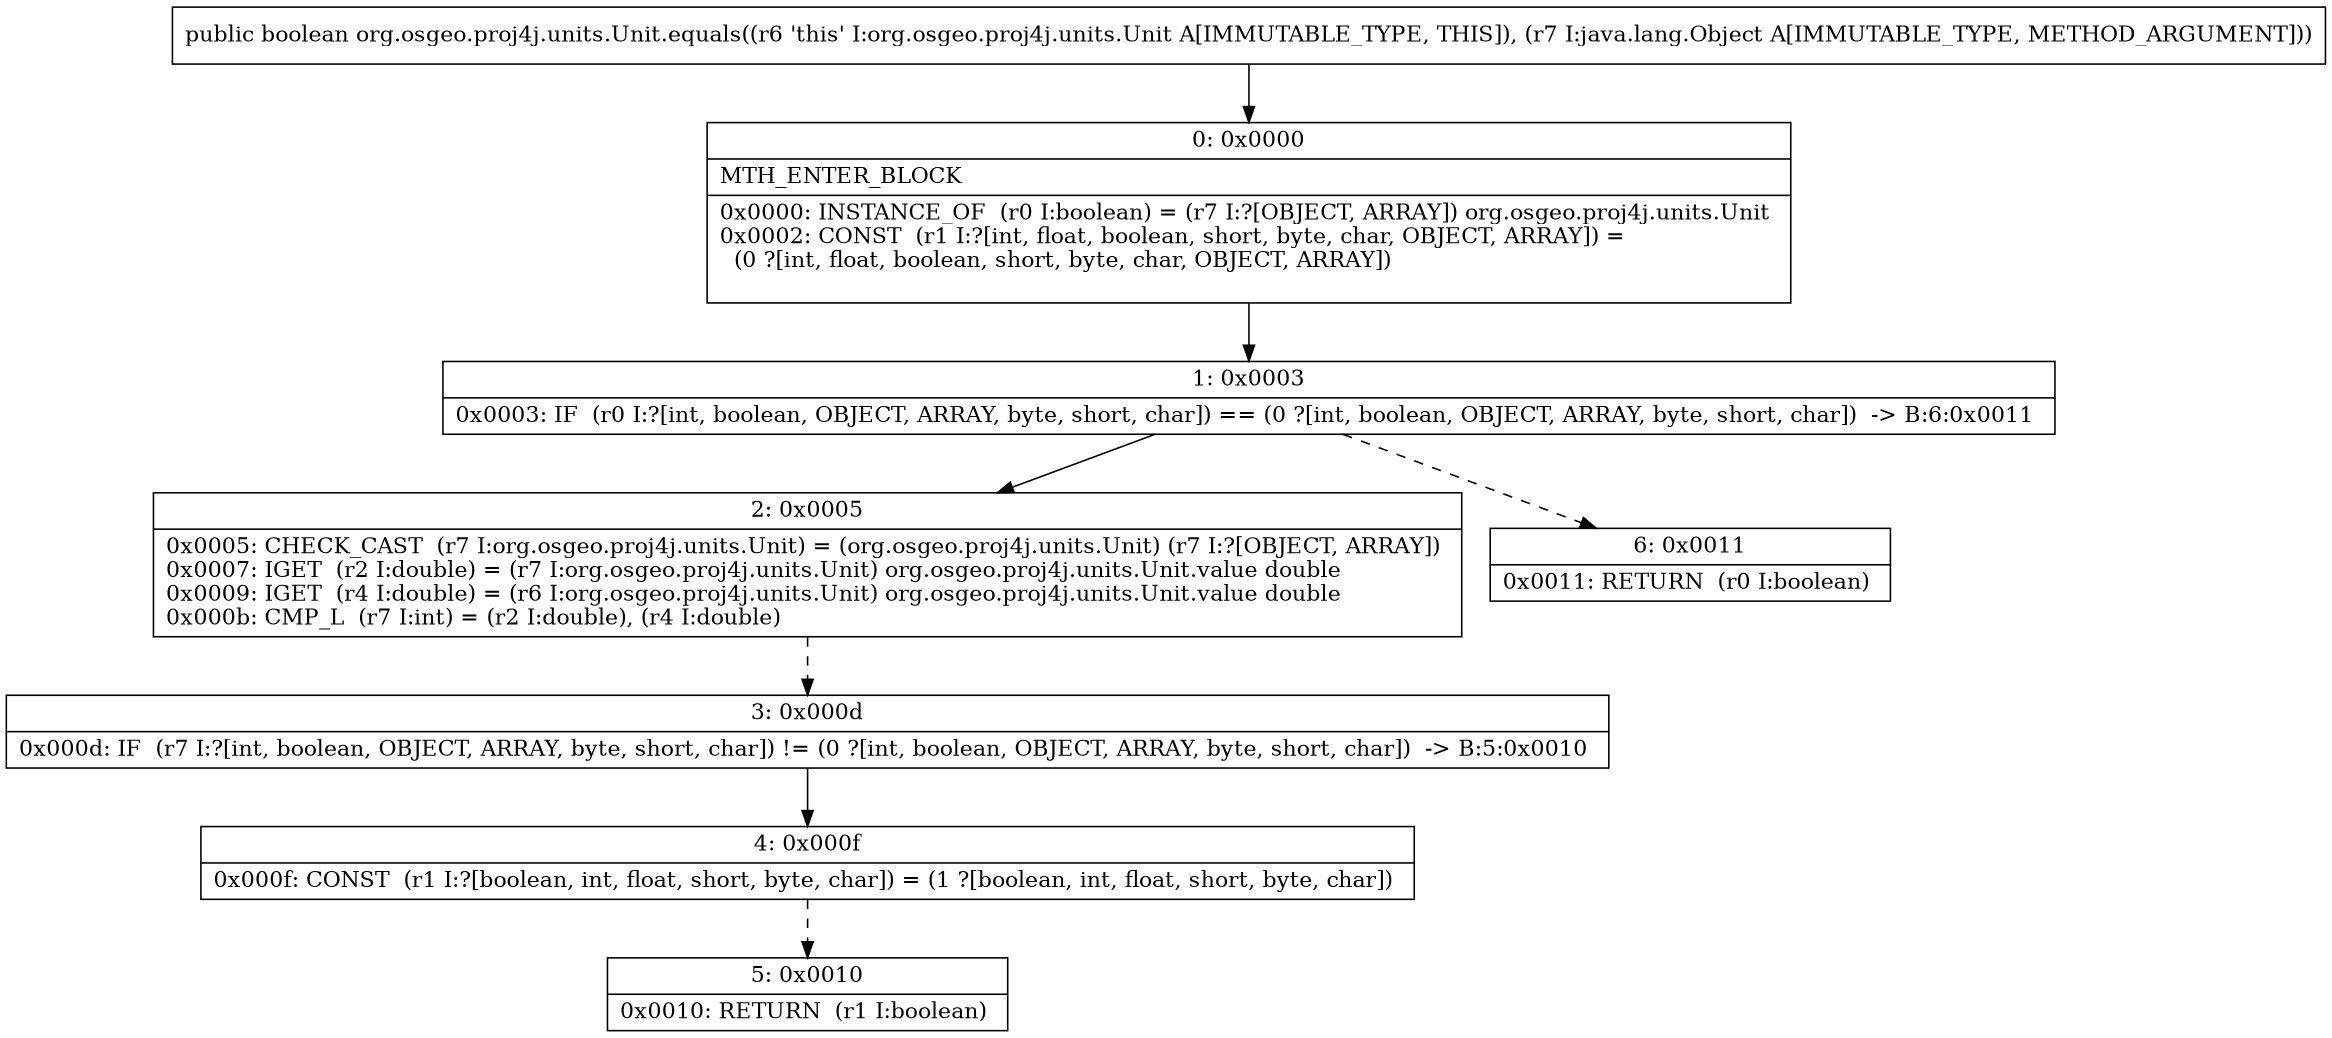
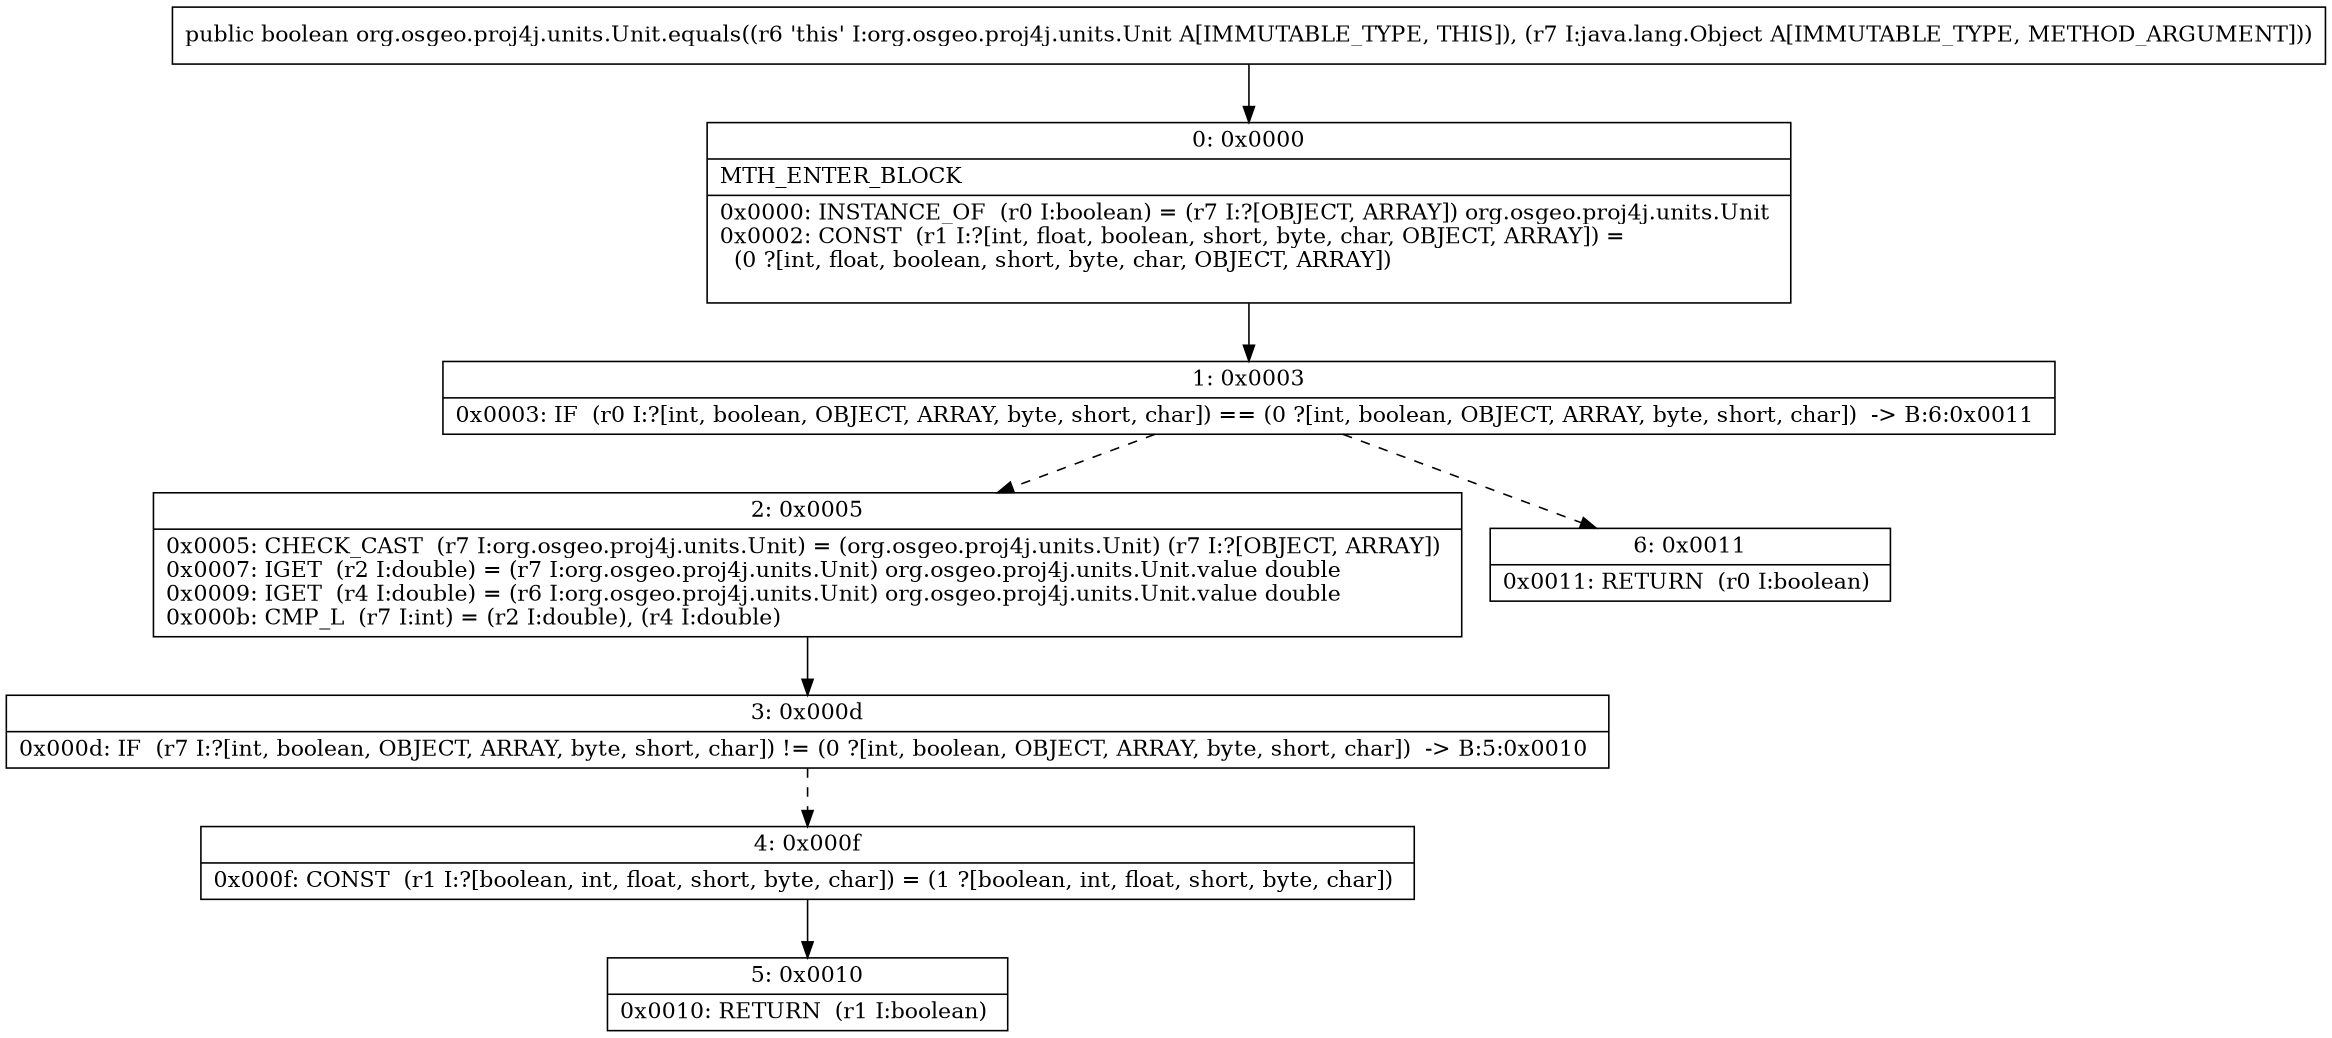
(1084, 461) -> (1084, 461)
(808, 658) -> (808, 658)
(808, 789) -> (808, 789)
(808, 921) -> (808, 921)
